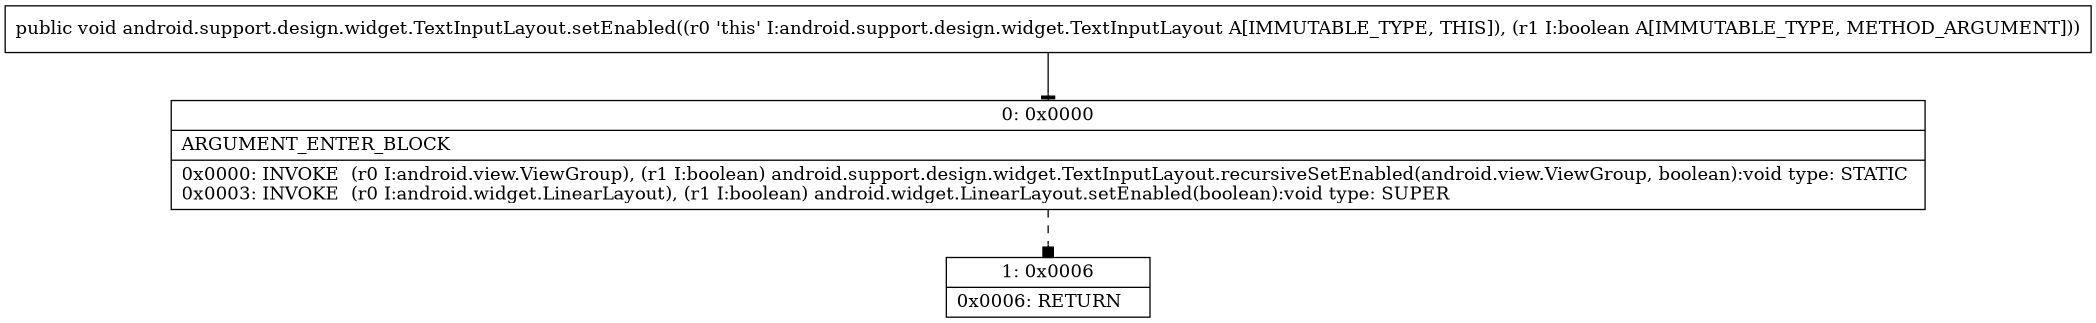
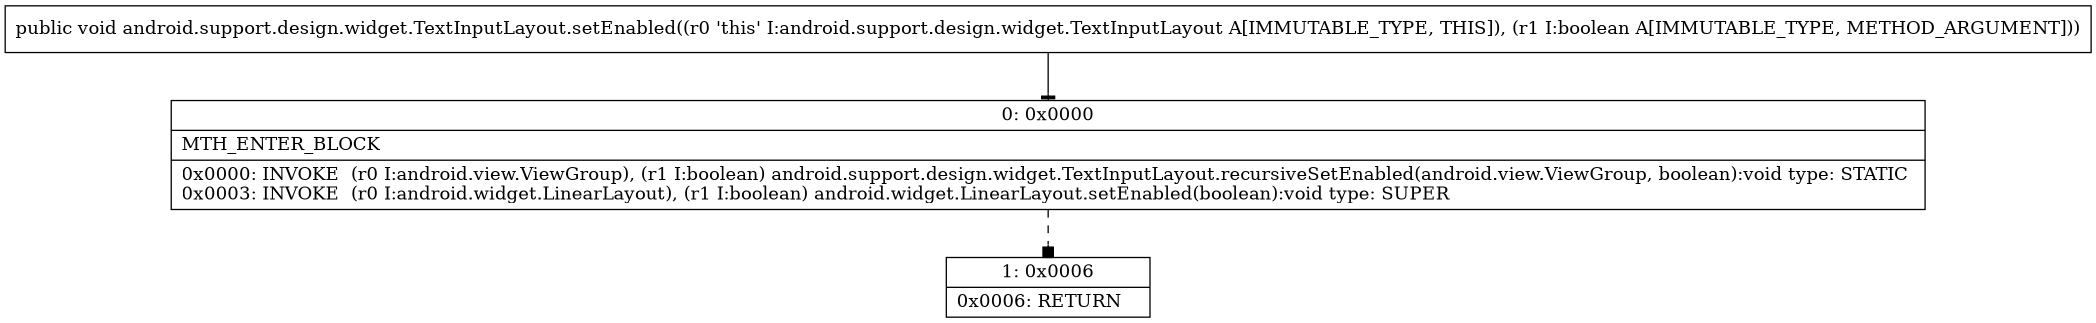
(317, 145) -> (281, 145)
